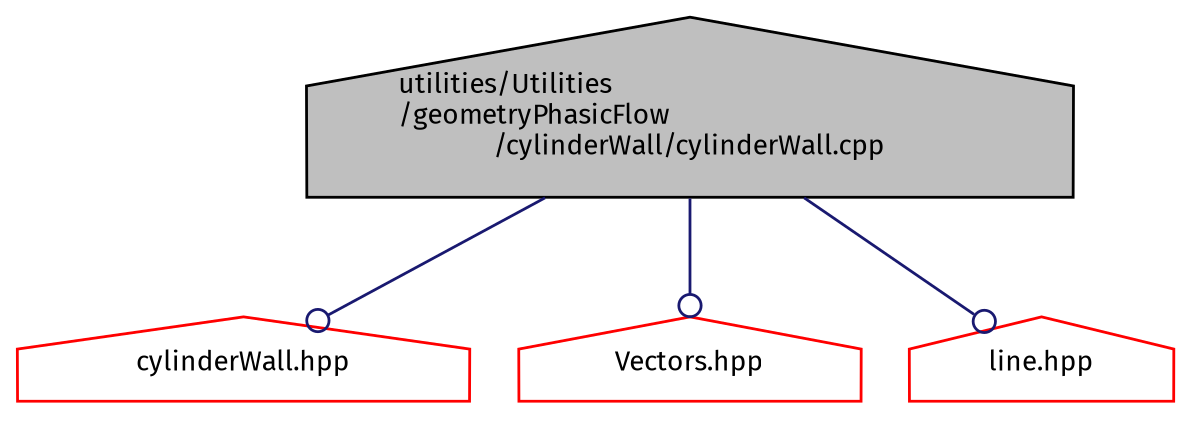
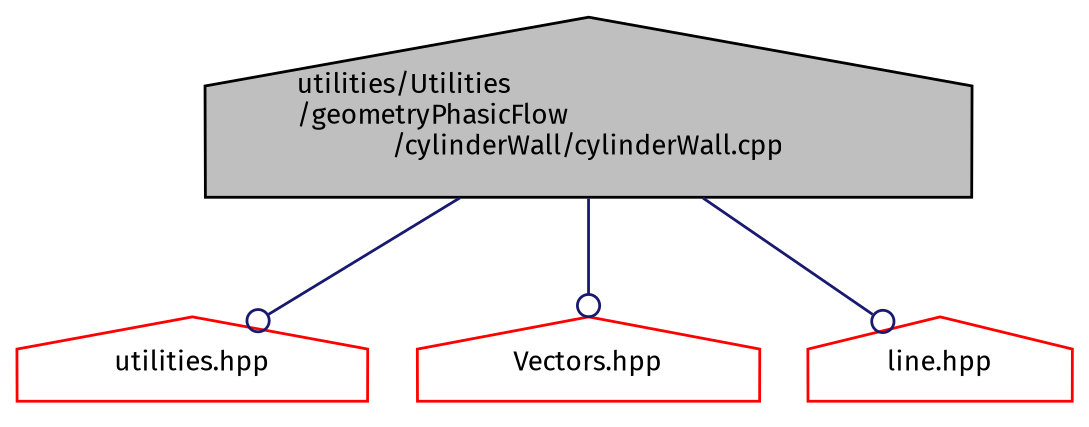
(244, 363) -> (192, 363)
